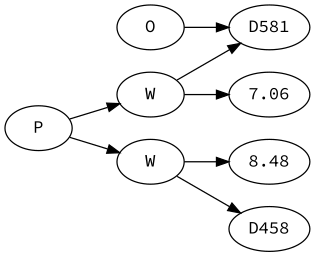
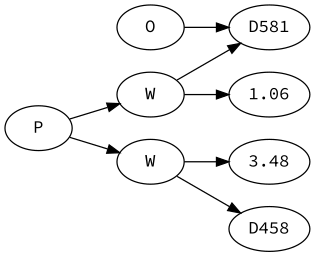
(269, 95) -> (269, 95)
(269, 162) -> (269, 162)
